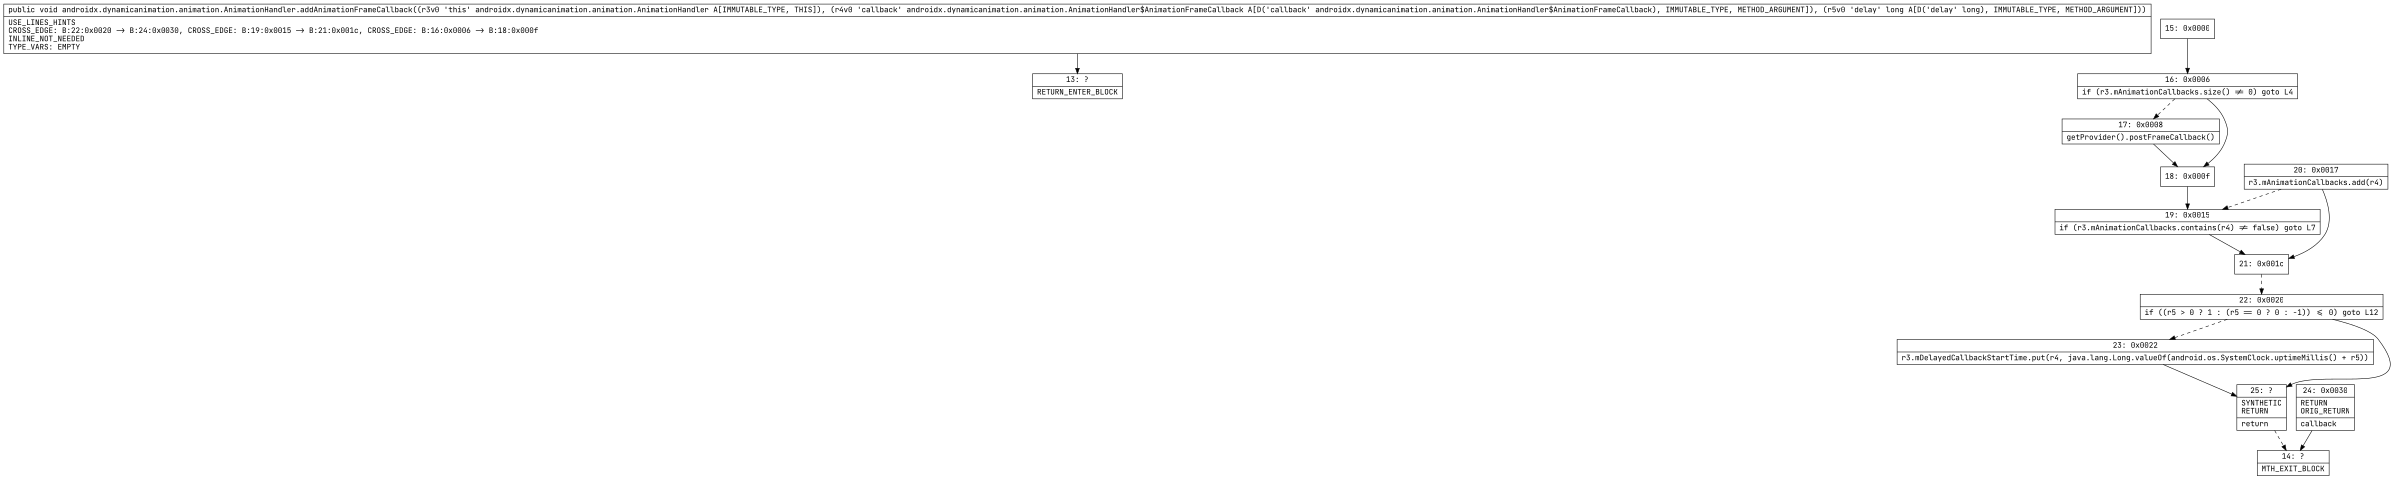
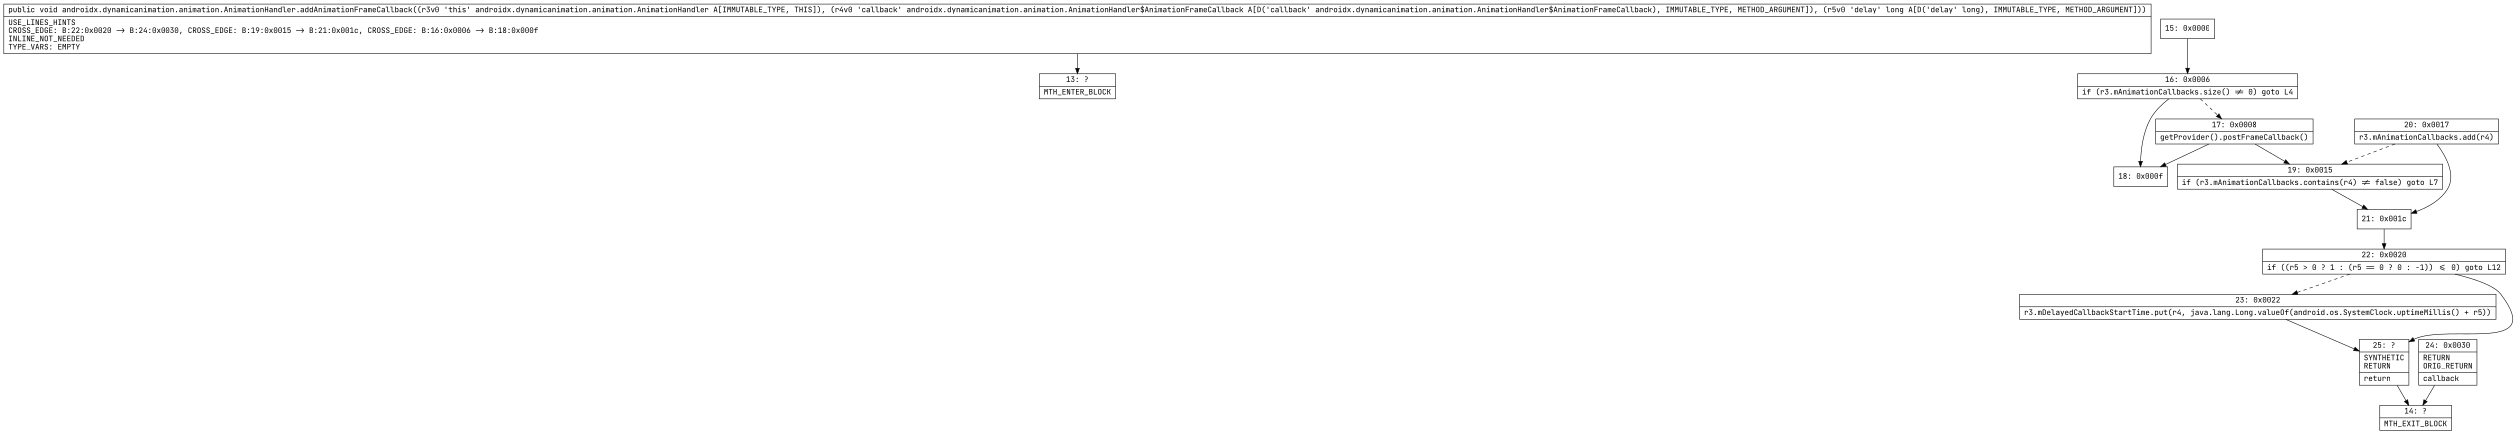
(1077, 92) -> (1077, 92)
(2188, 195) -> (2270, 153)
(2262, 282) -> (2384, 236)
(2279, 438) -> (2402, 393)
